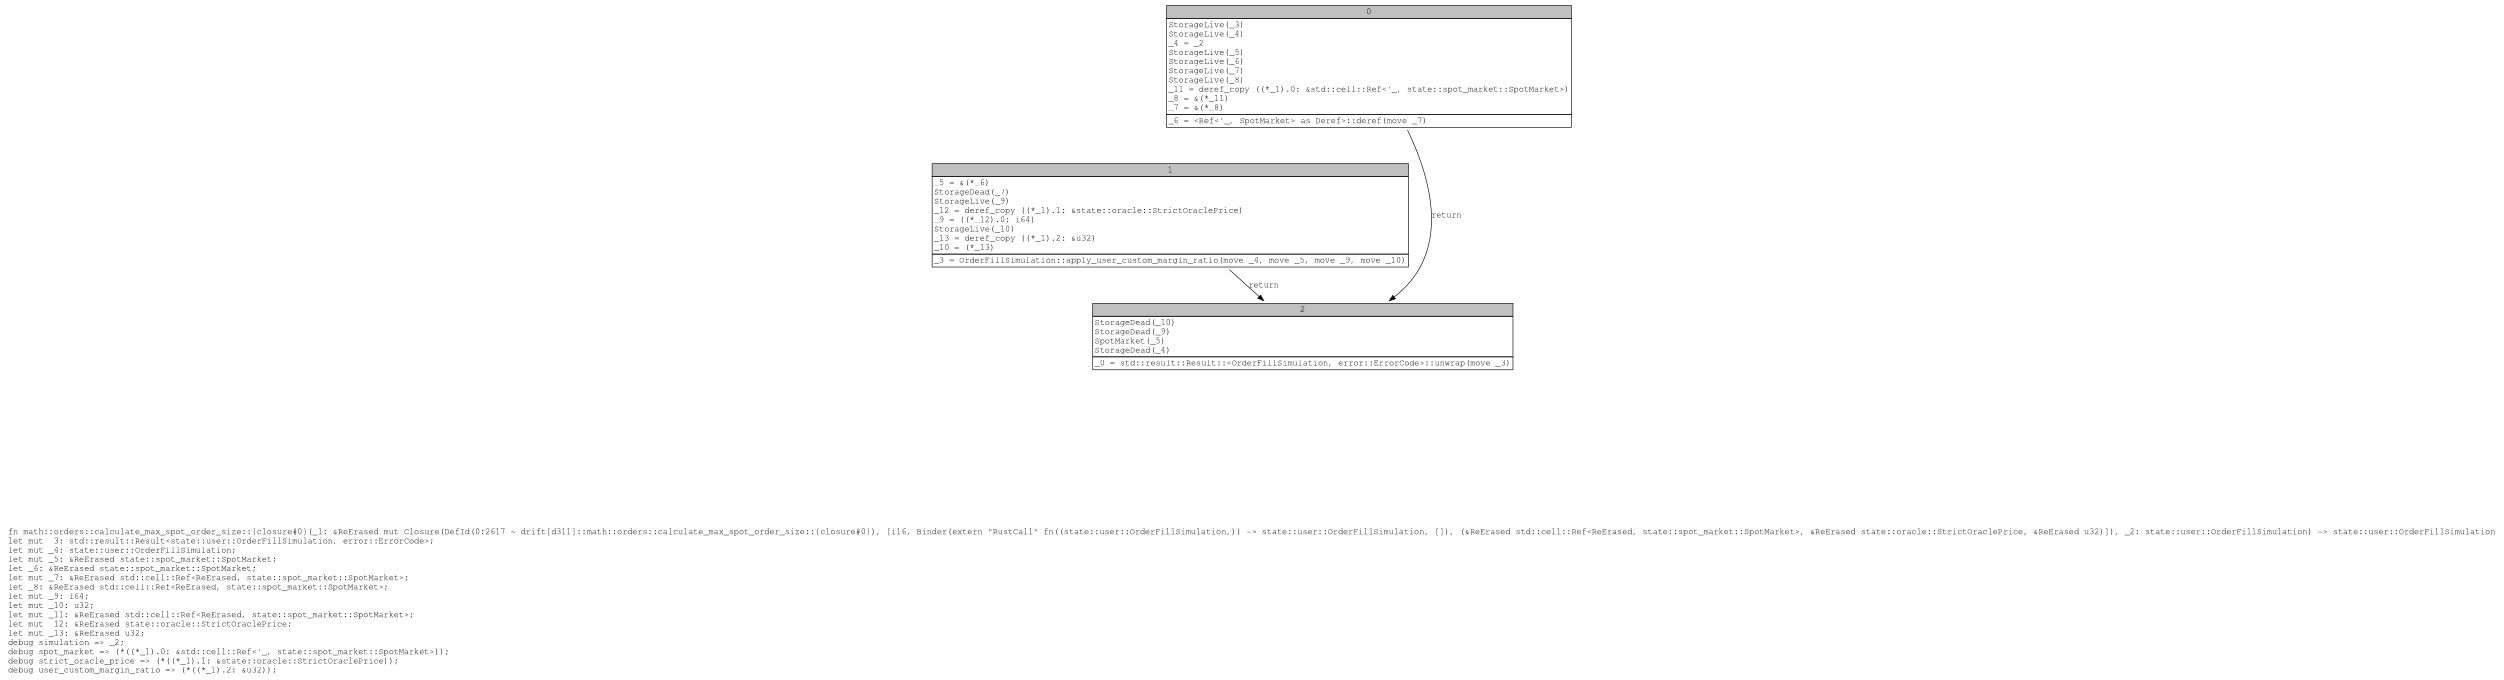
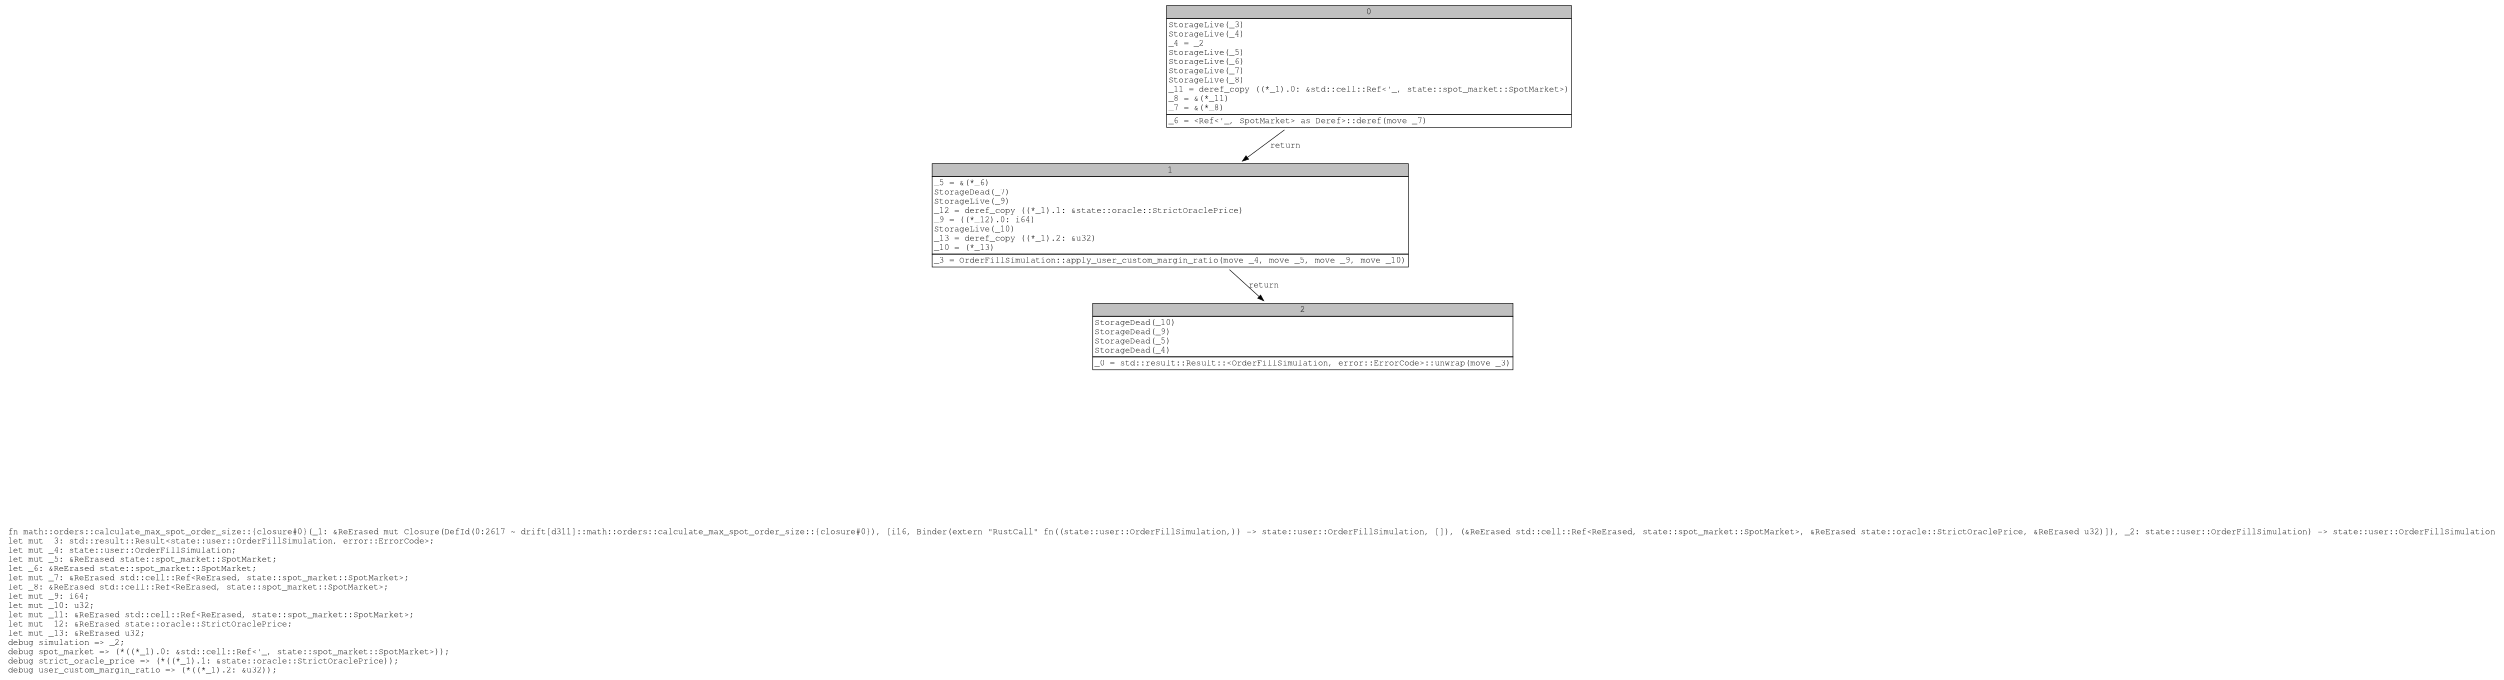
(1431, 217) -> (1266, 144)
(1130, 341) -> (1133, 341)
